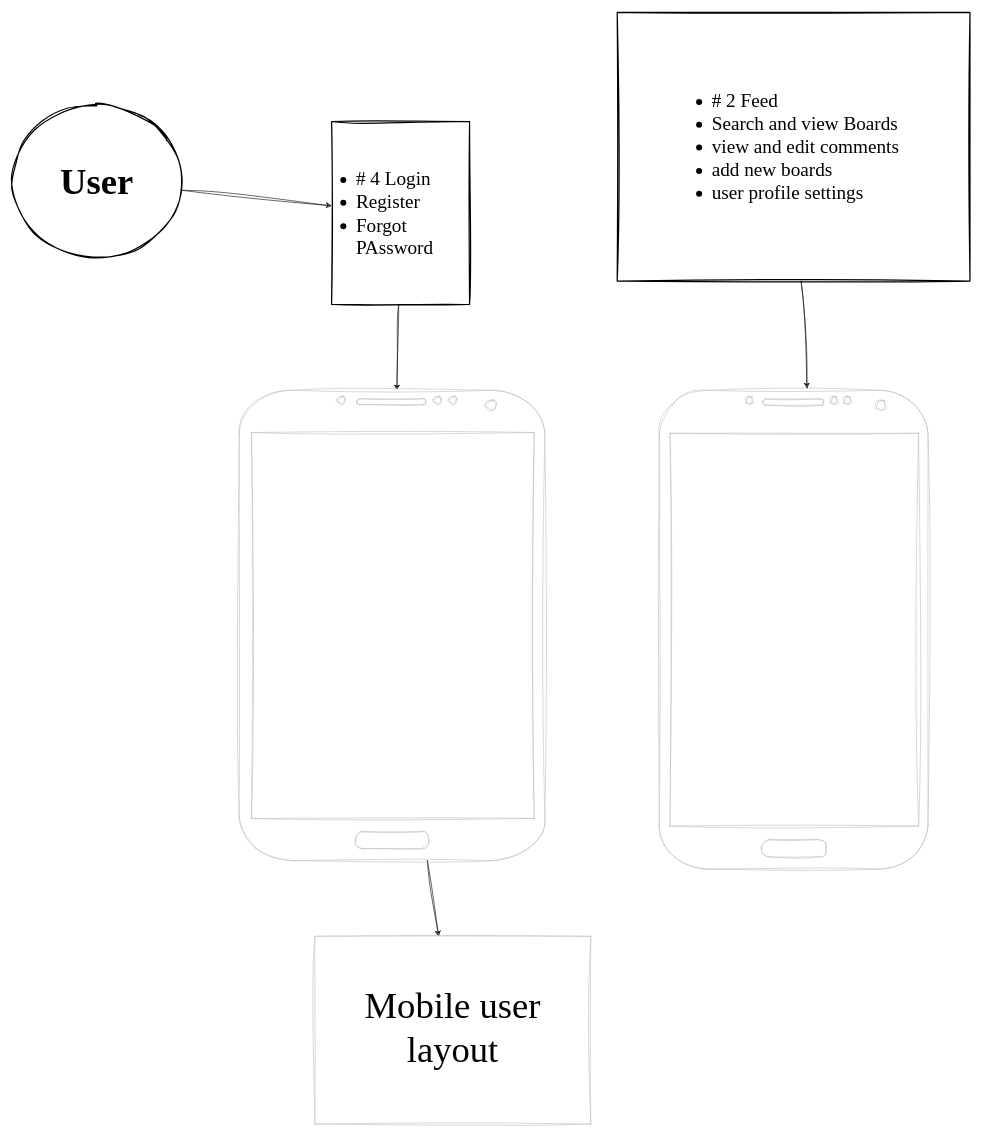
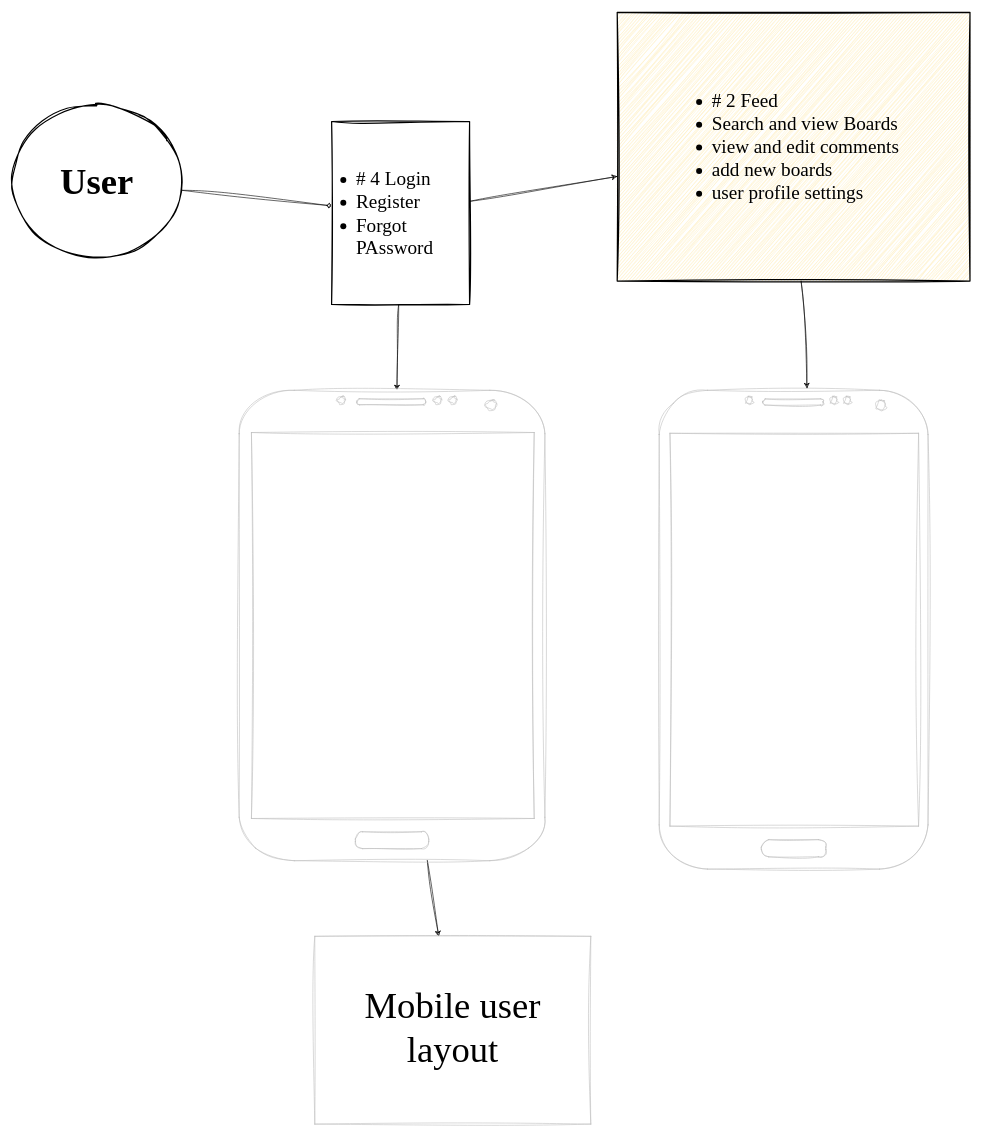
(794, 147) -> (794, 147)
none -> (543, 189)
(326, 205) -> (325, 205)
